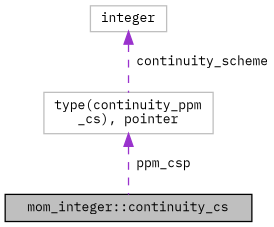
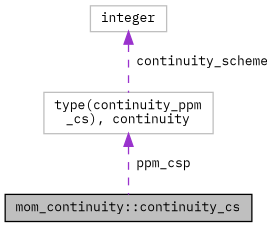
(129, 113) -> (129, 113)
(129, 208) -> (129, 208)
